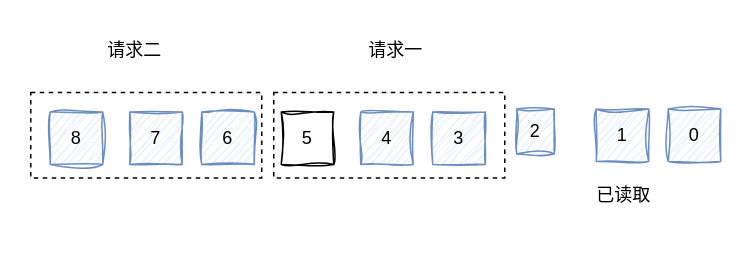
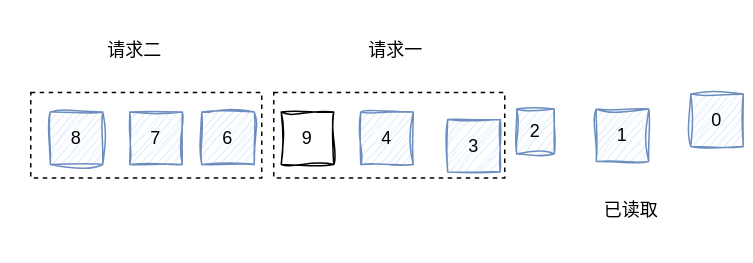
(695, 135) -> (717, 120)
(459, 138) -> (474, 146)
(308, 139) -> (308, 139)
(623, 196) -> (631, 211)
